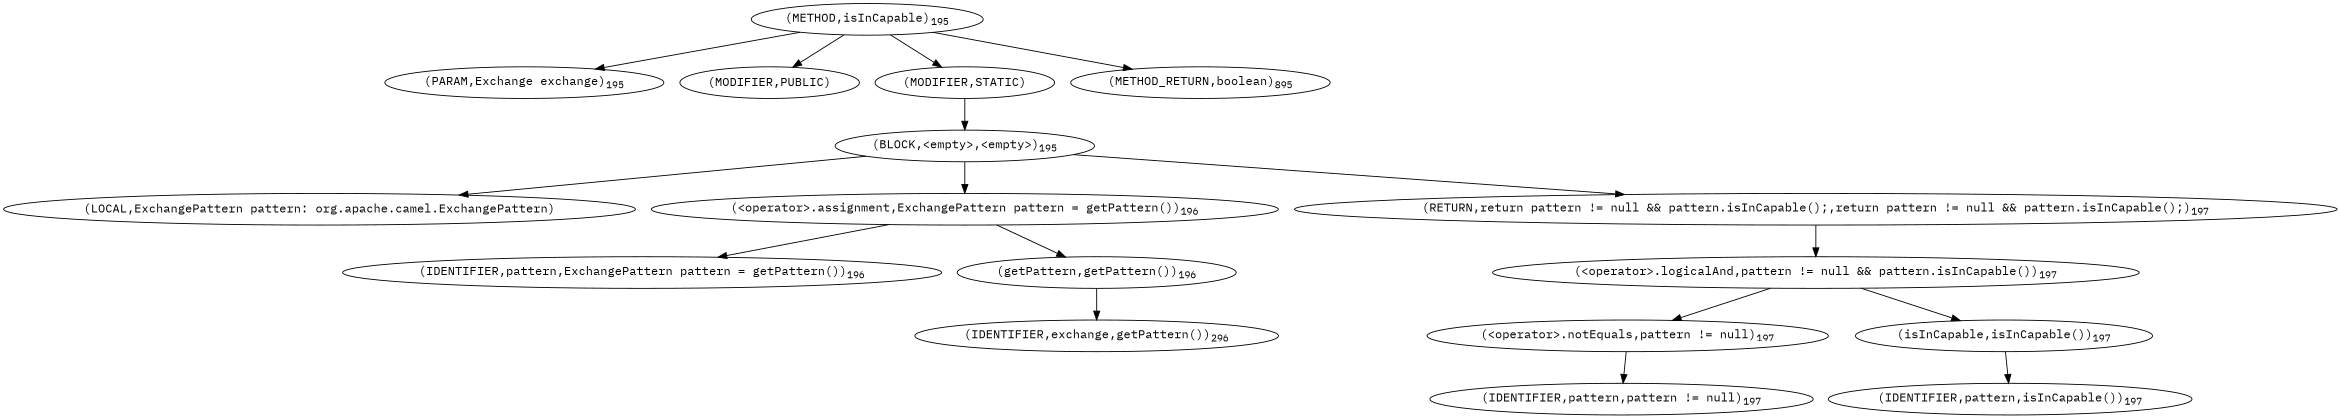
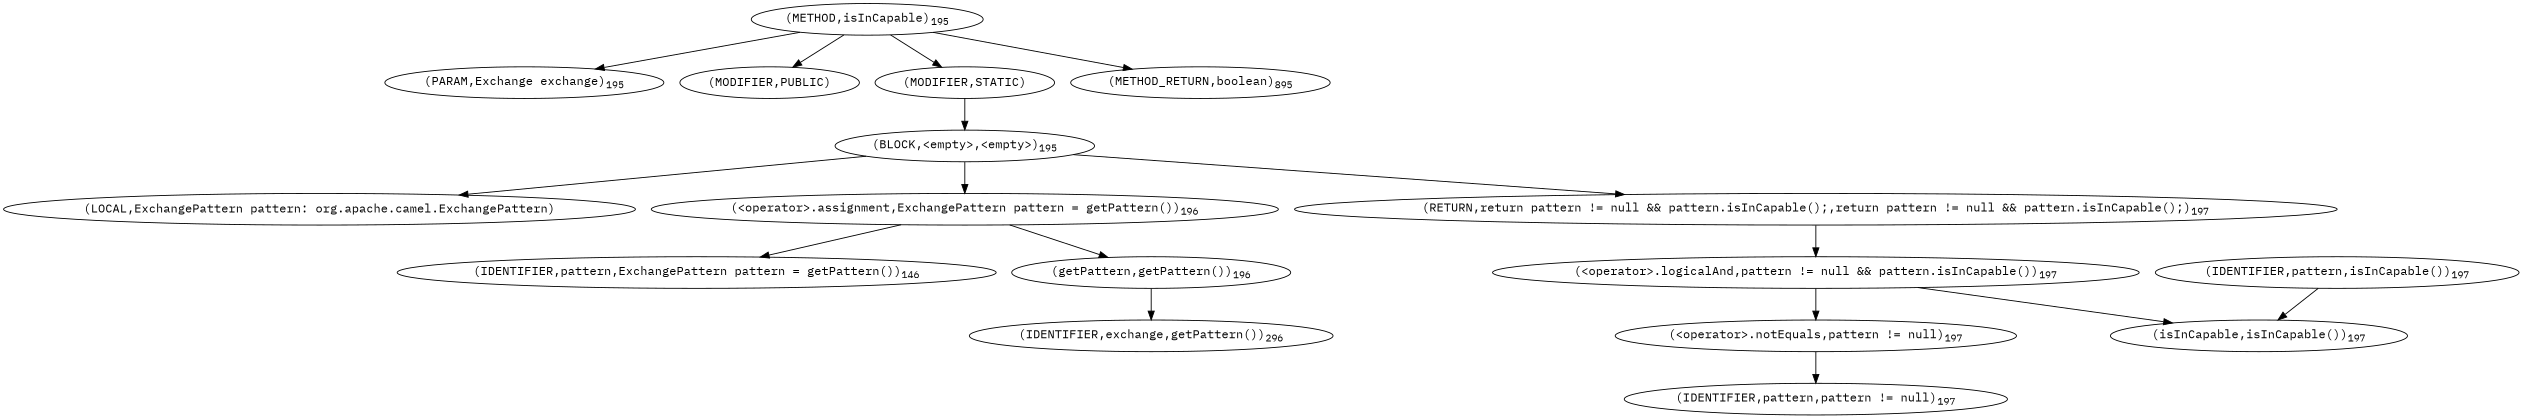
(856, 271) -> (911, 271)
(2007, 363) -> (2302, 301)
